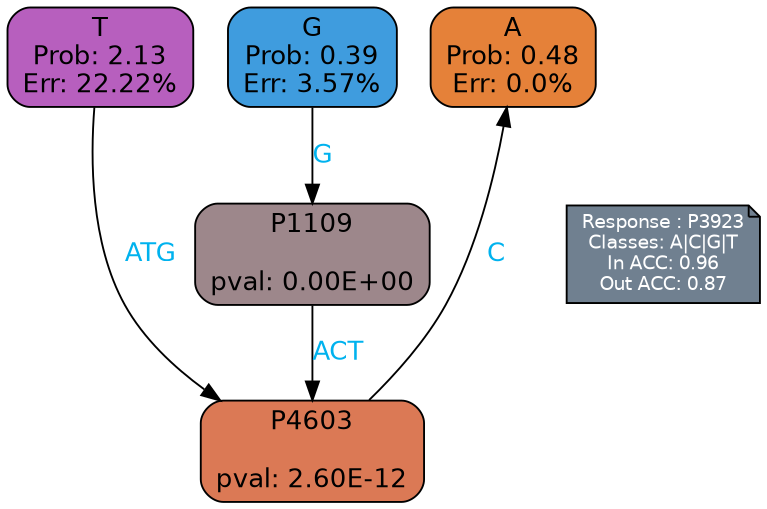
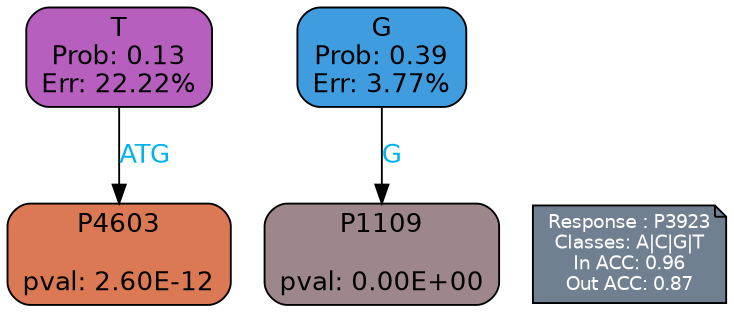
(100, 57) -> (119, 57)
(312, 57) -> (382, 57)
(513, 57) -> none
(312, 343) -> none
